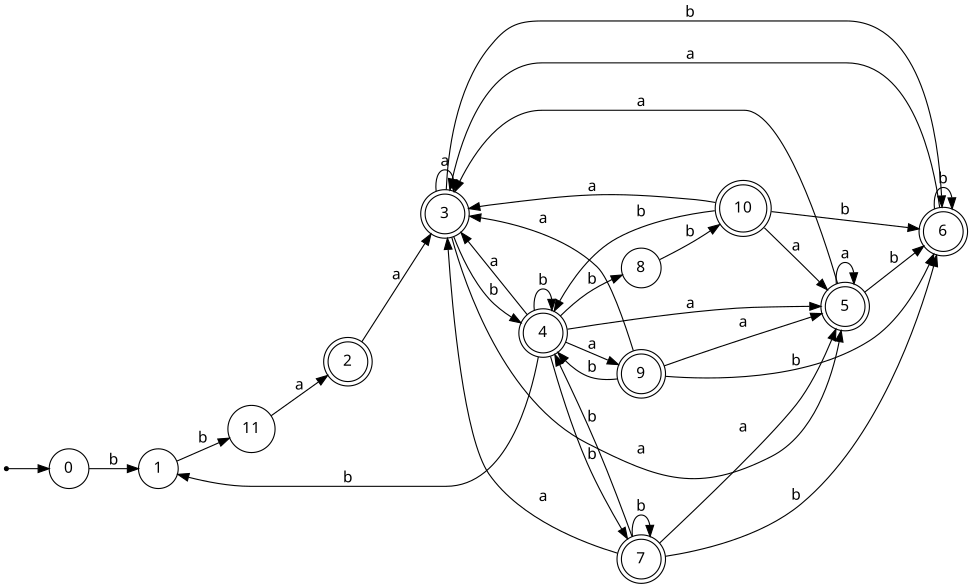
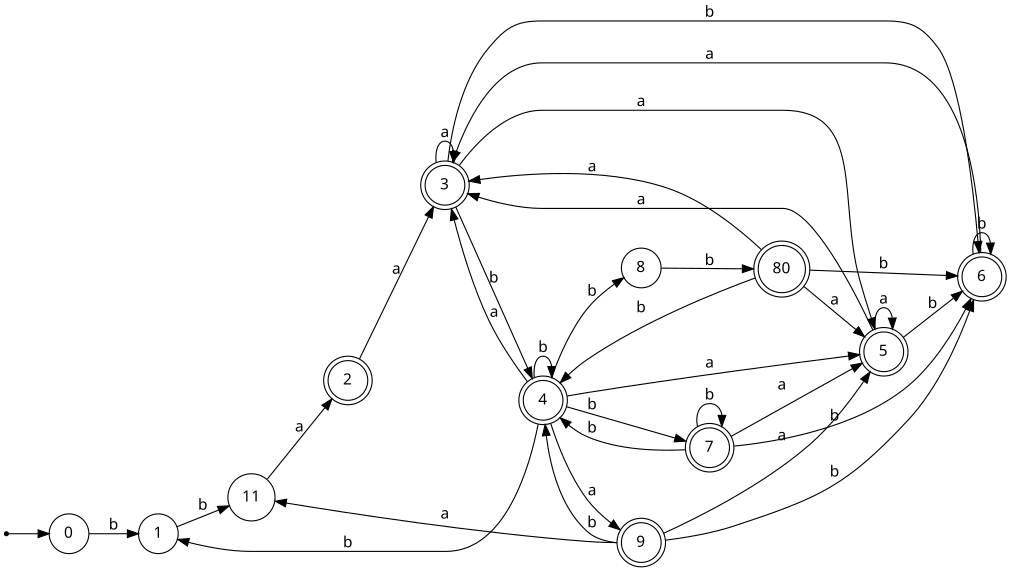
(743, 208) -> (782, 269)
(583, 255) -> (451, 527)
(475, 439) -> none
